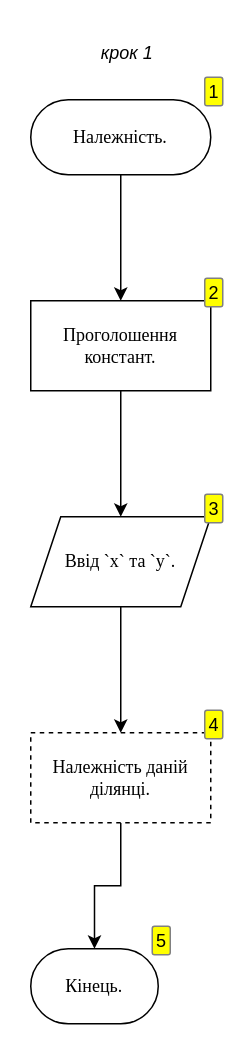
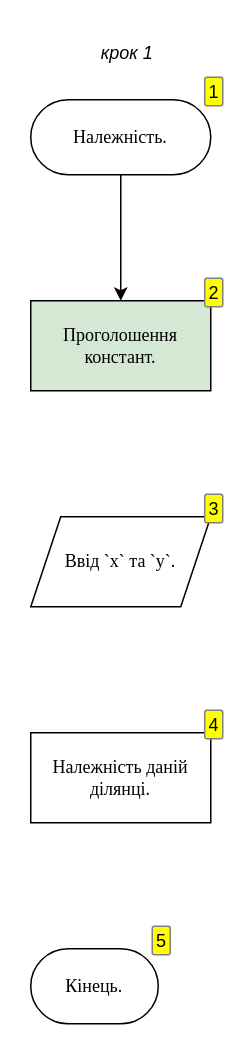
(121, 346) -> (121, 346)
(121, 449) -> none
(121, 665) -> none
(121, 778) -> (121, 778)
(113, 886) -> none
